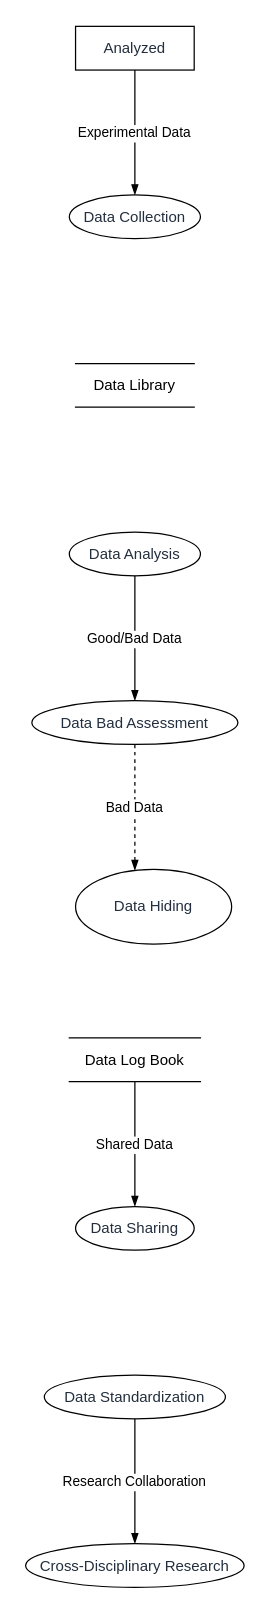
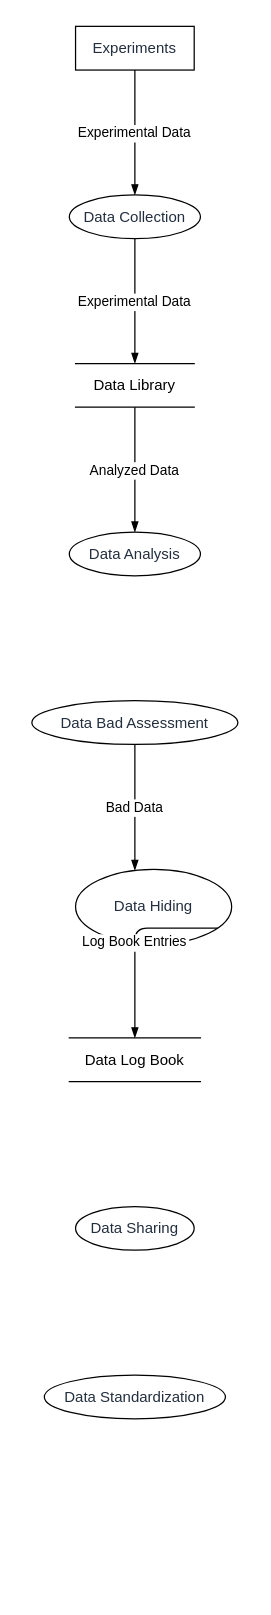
(135, 48) -> (135, 48)
none -> (135, 297)
none -> (135, 465)
(135, 634) -> none
(135, 775) -> (135, 775)
none -> (135, 941)
(135, 1140) -> none
(135, 1478) -> none
(135, 1566) -> none
